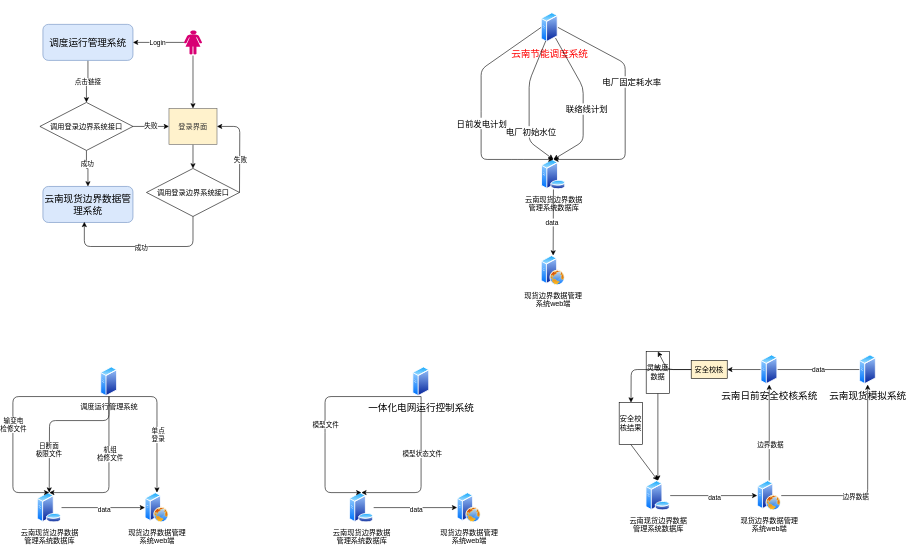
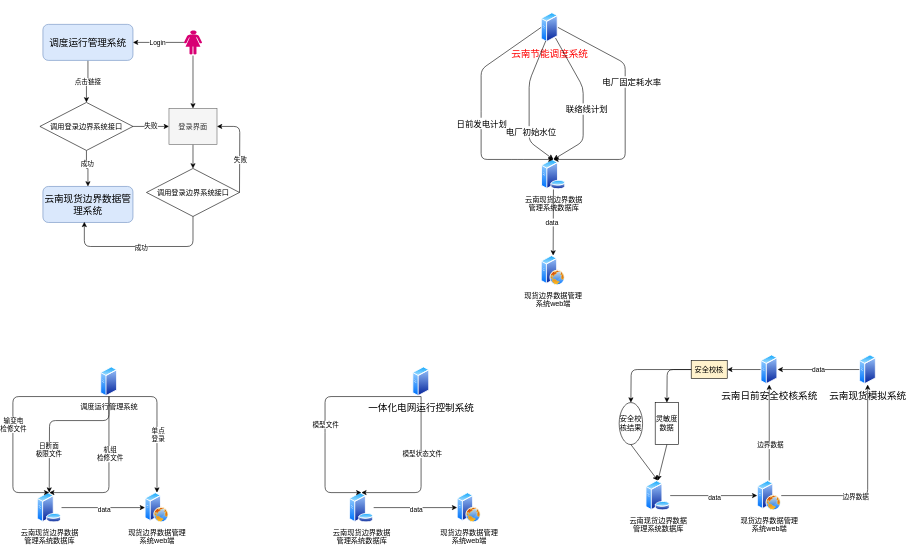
(193, 126) -> (193, 126)
(781, 369) -> (783, 369)
(658, 372) -> (667, 423)
(631, 423) -> (631, 423)
